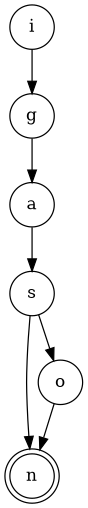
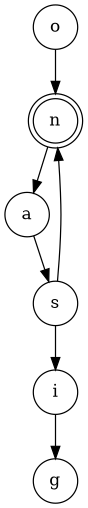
(32, 154) -> (42, 164)
(44, 332) -> (56, 342)
